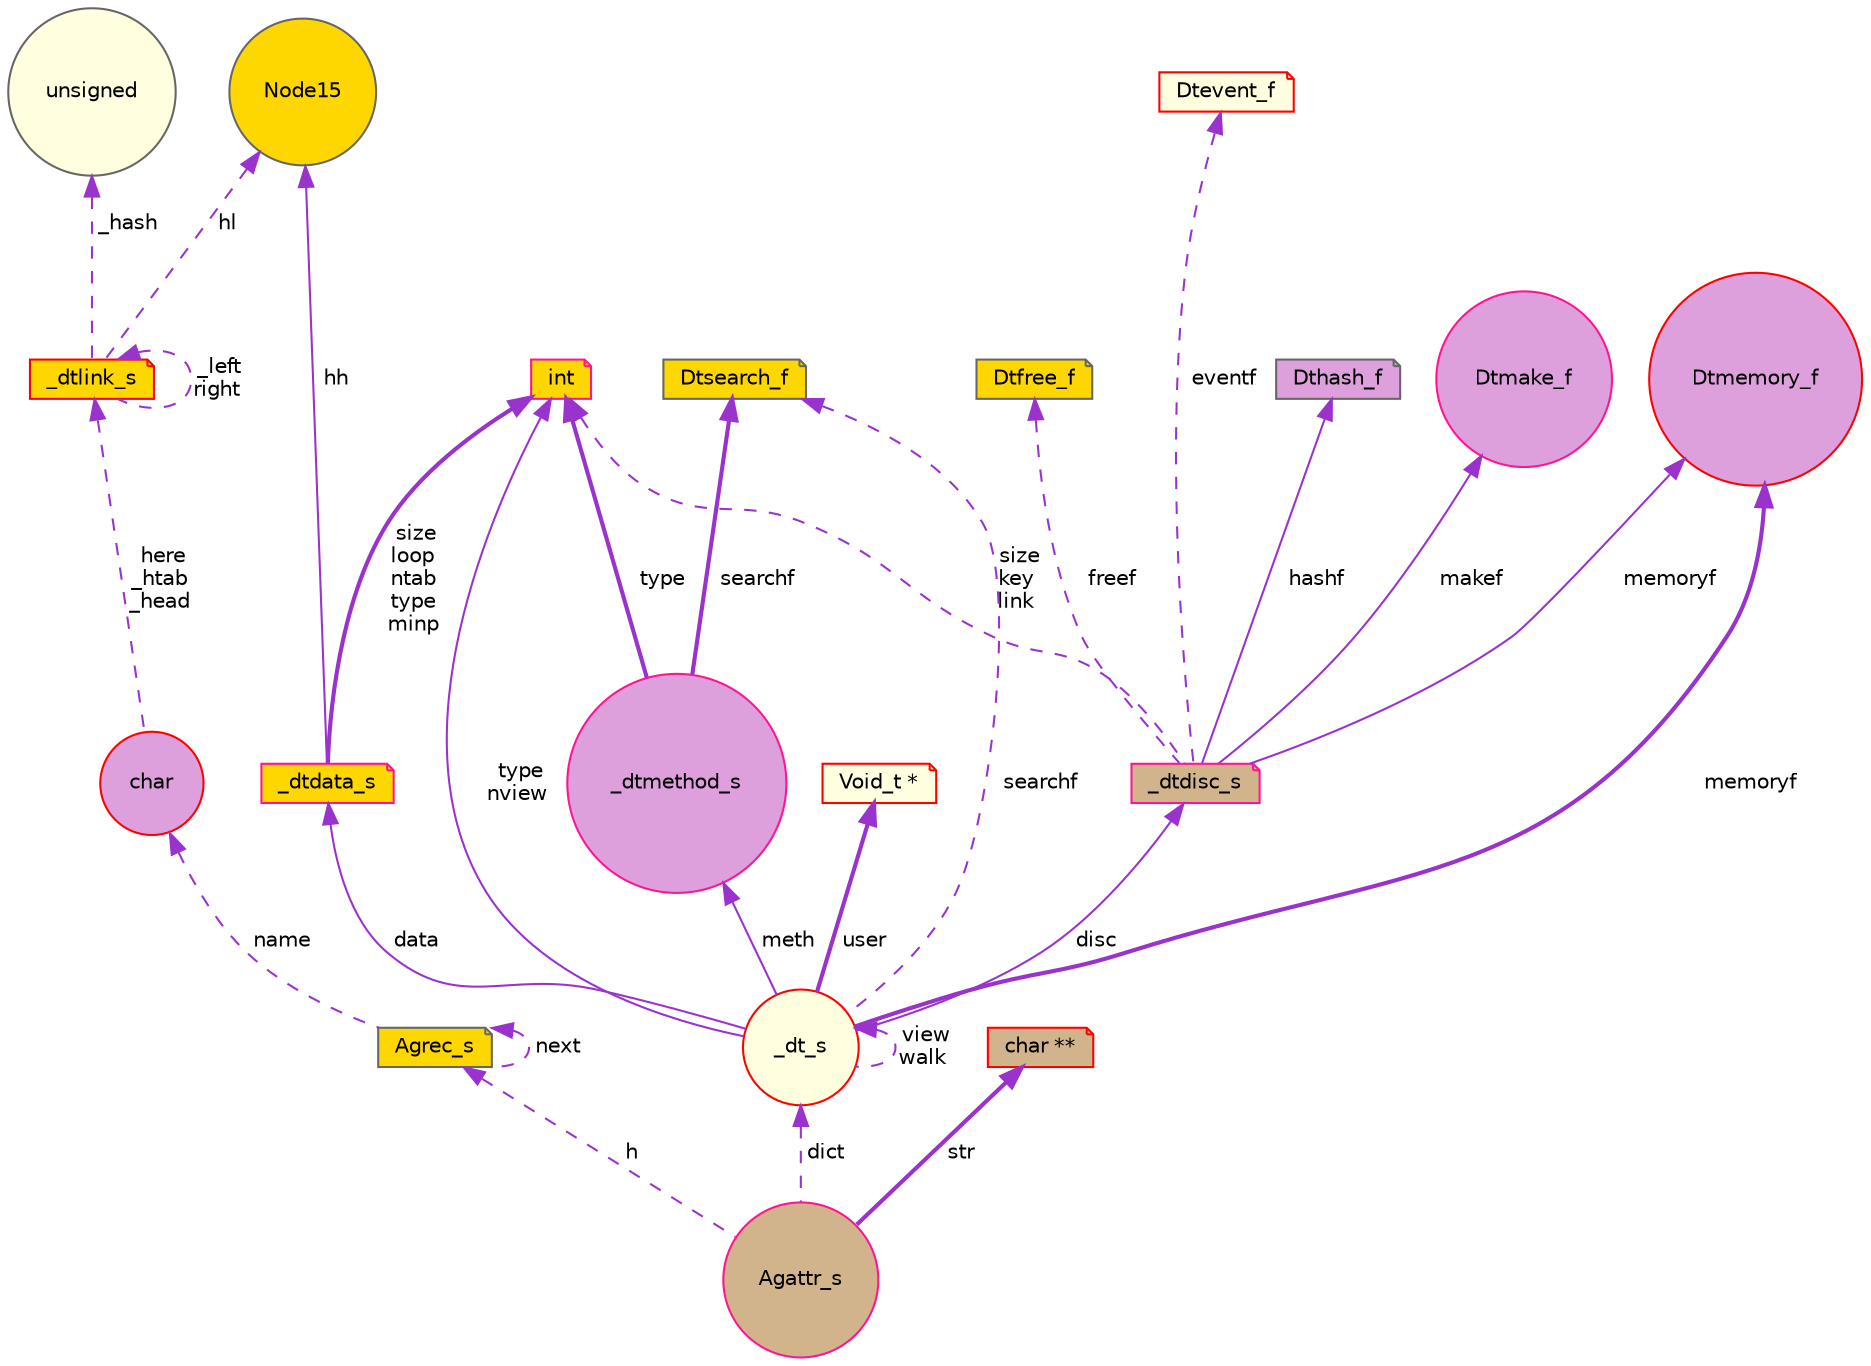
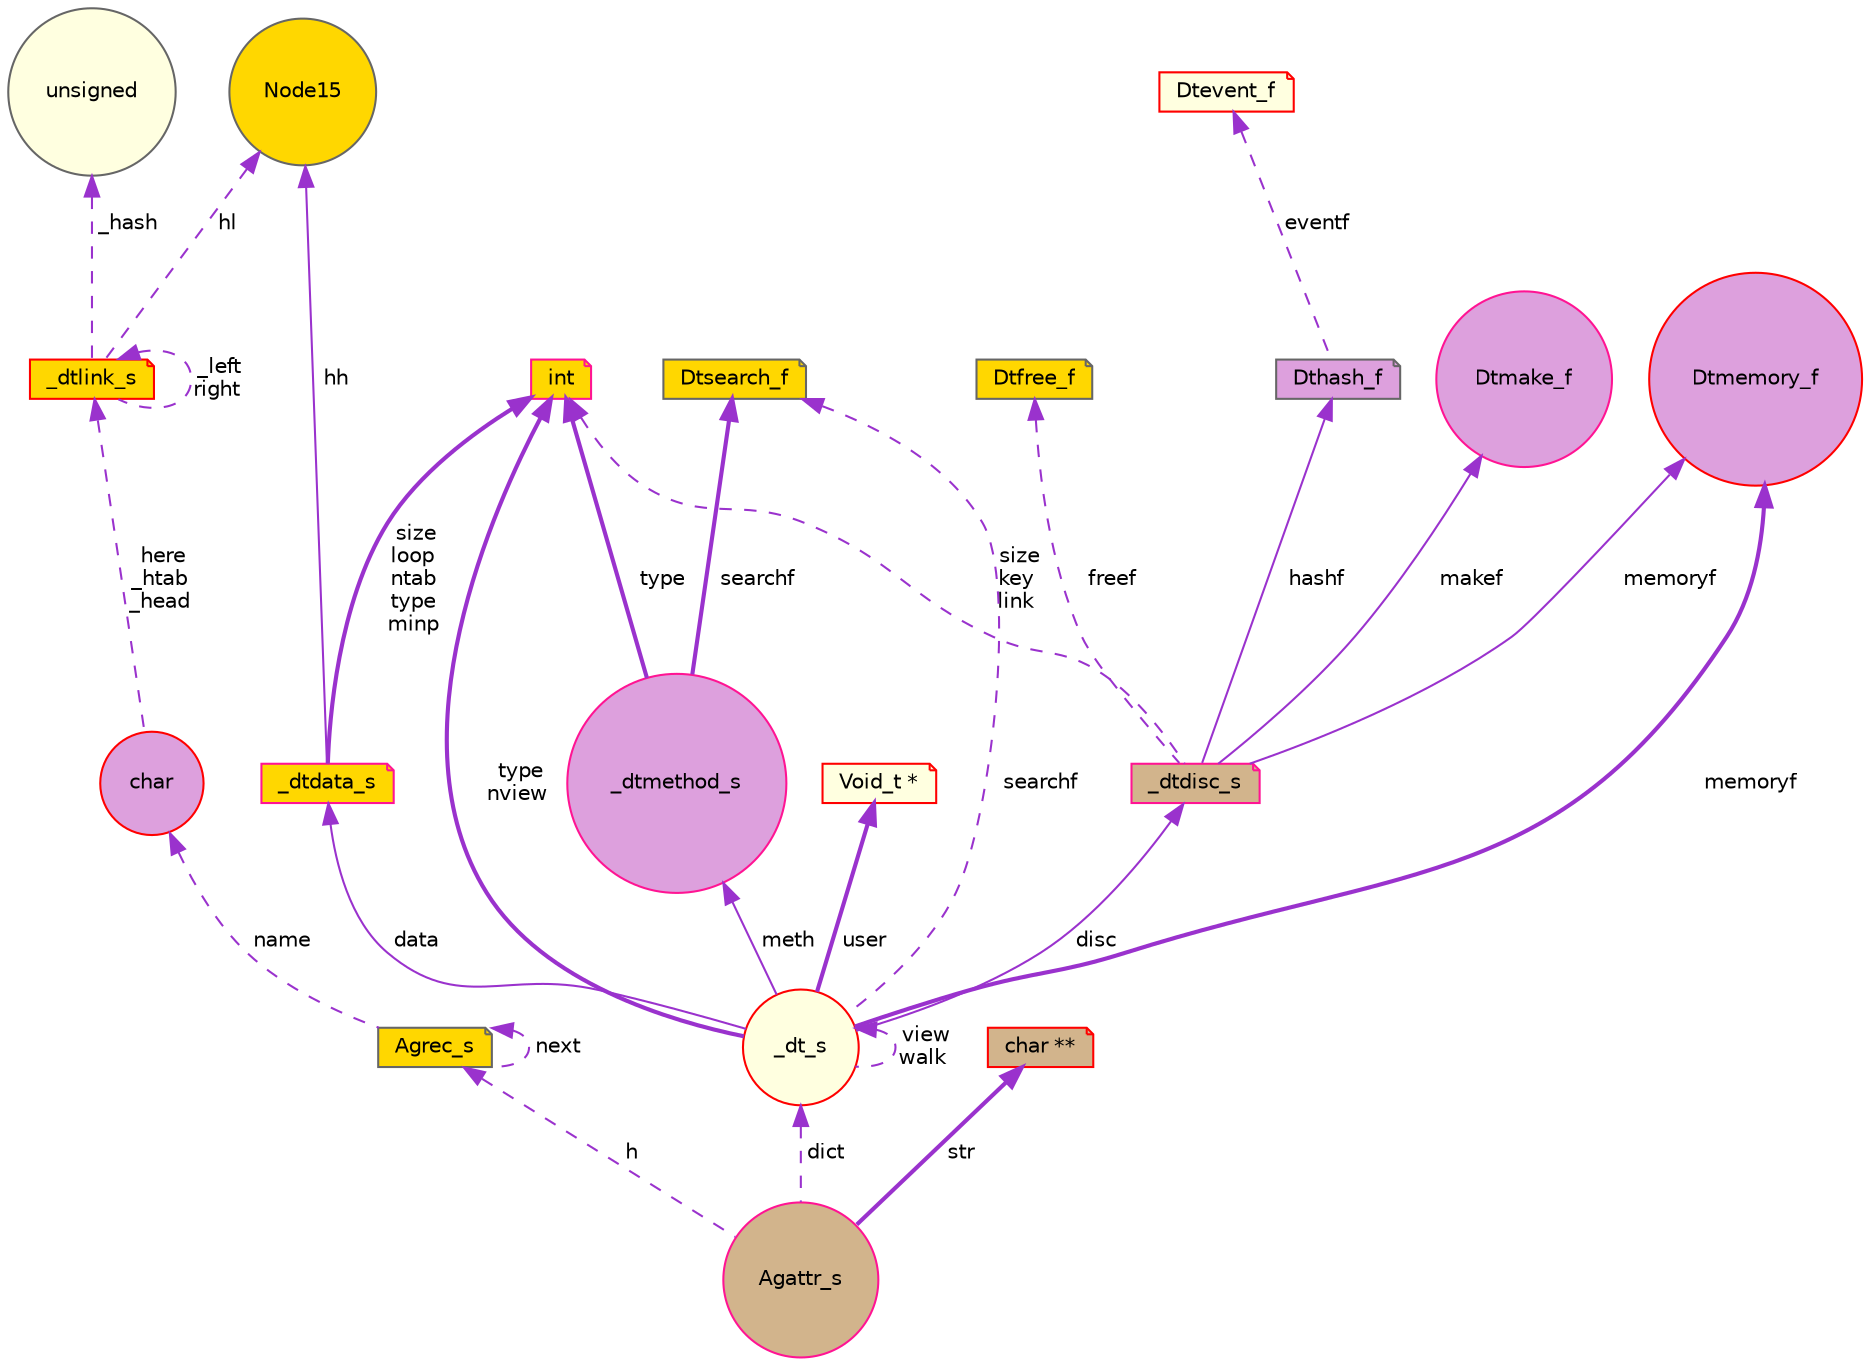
(1176, 447) -> (1286, 246)
(454, 801) -> (454, 801)
